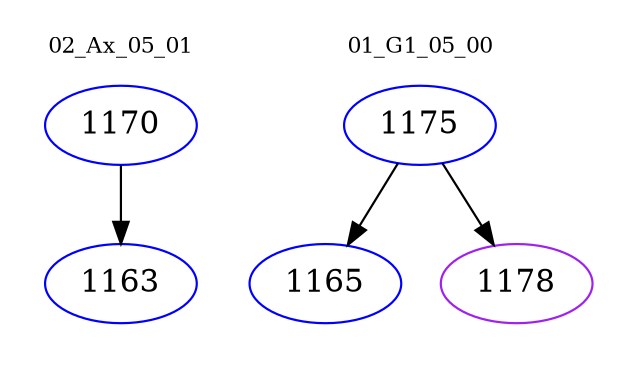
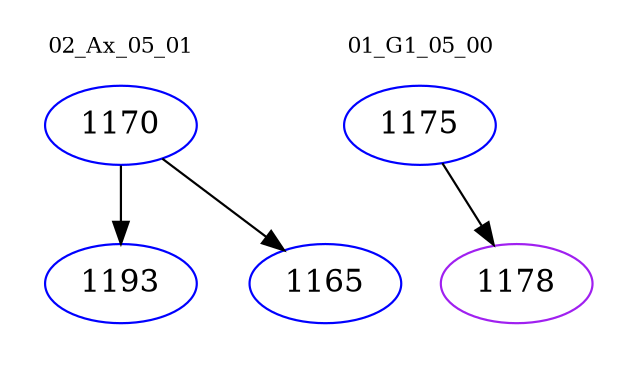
(379, 194) -> (201, 188)
(121, 284) -> (121, 284)
